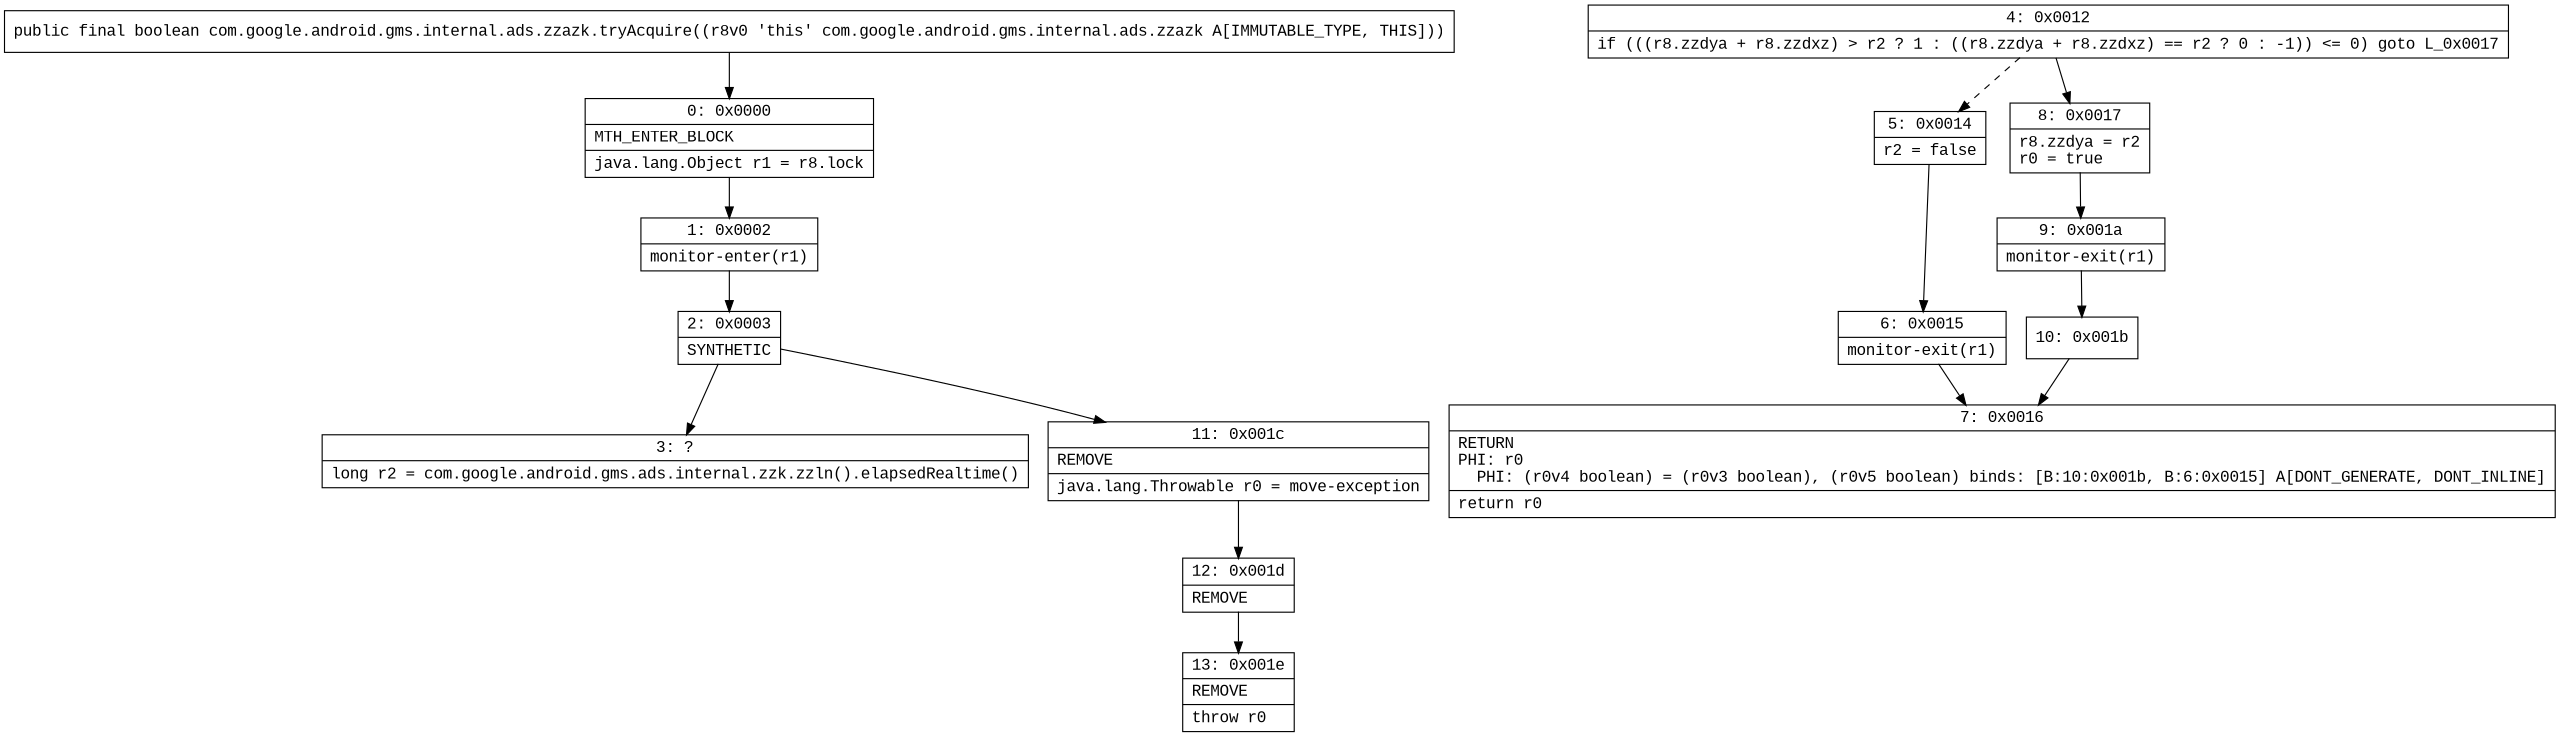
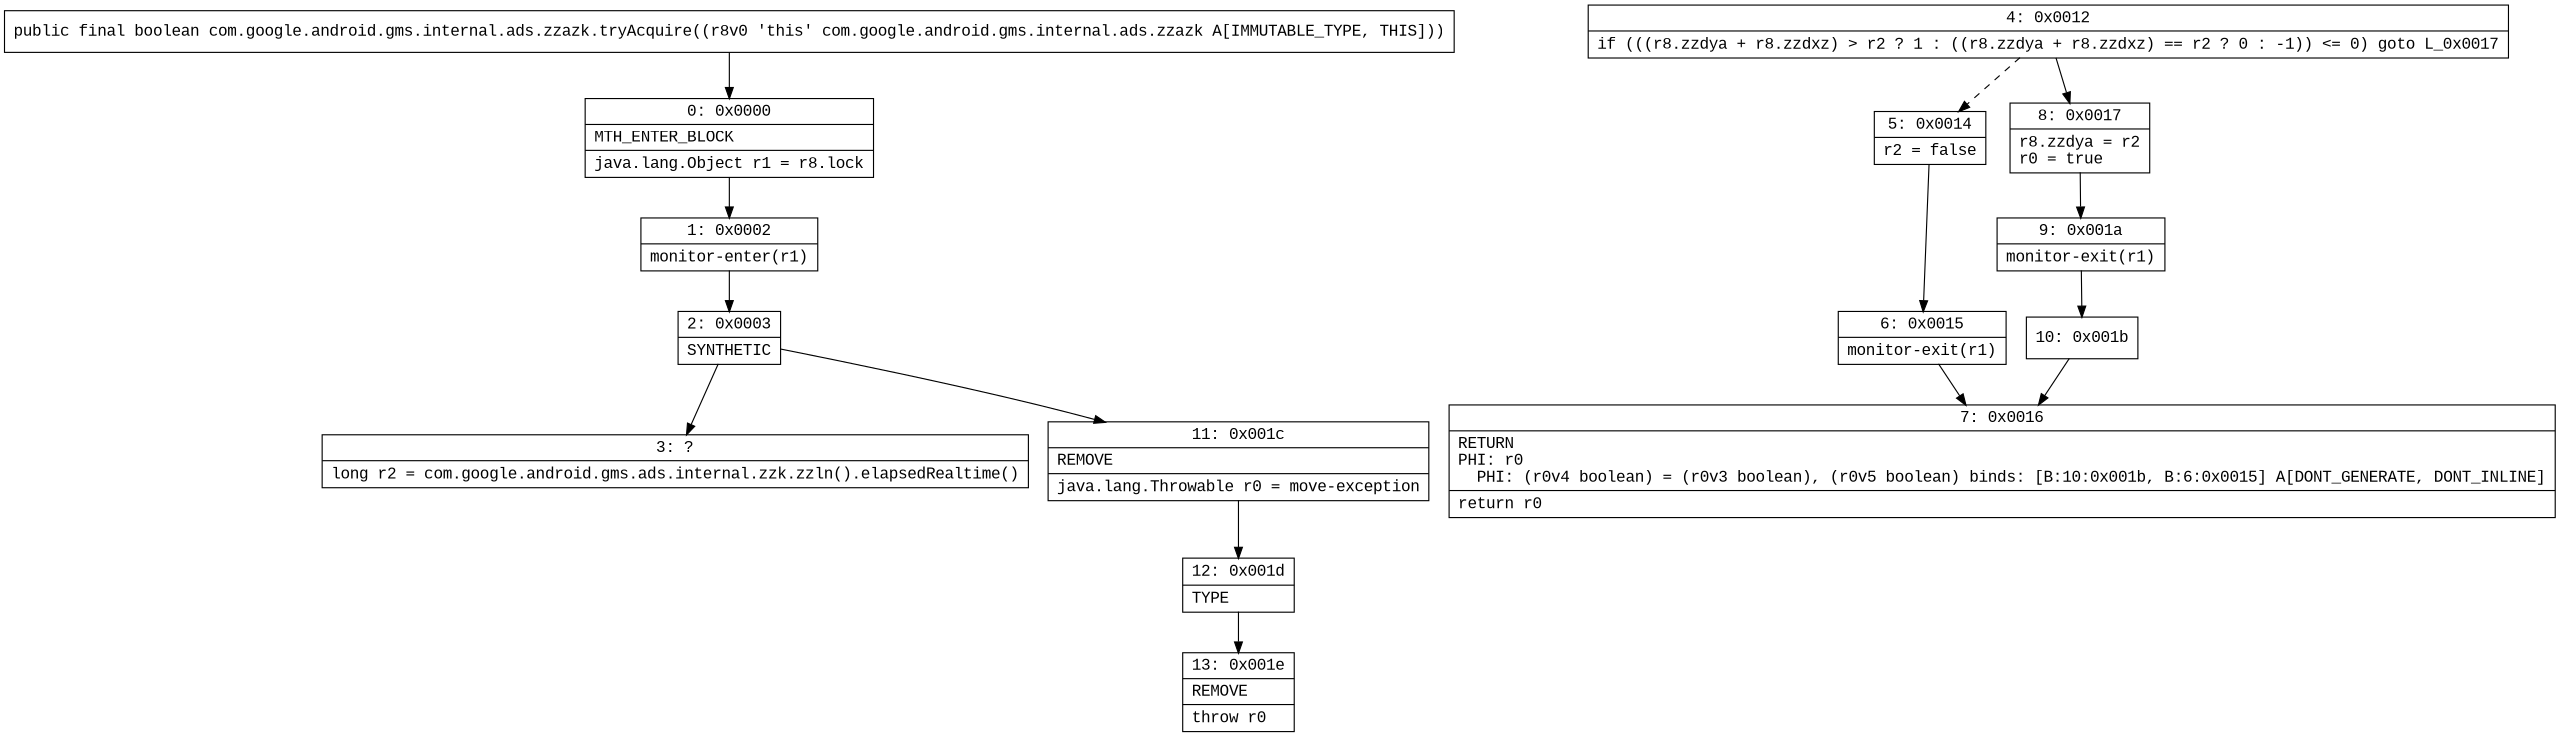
(1220, 598) -> (1211, 598)
